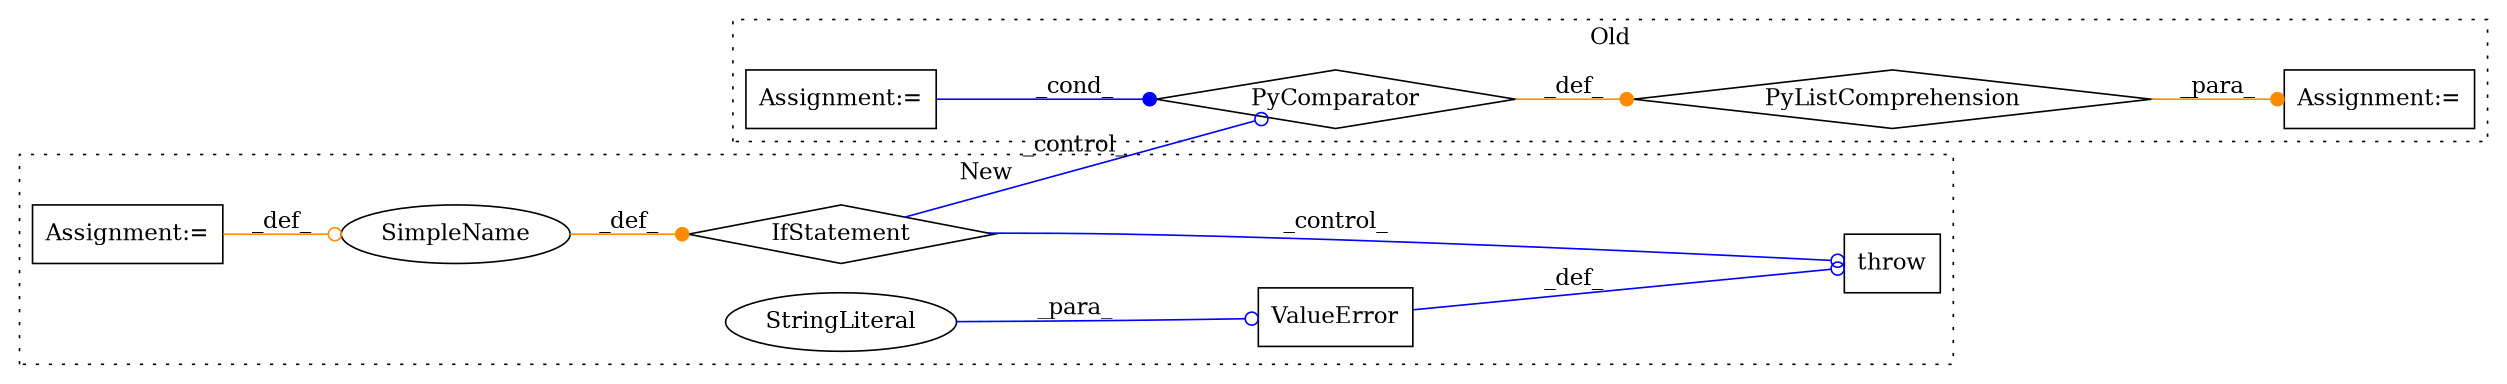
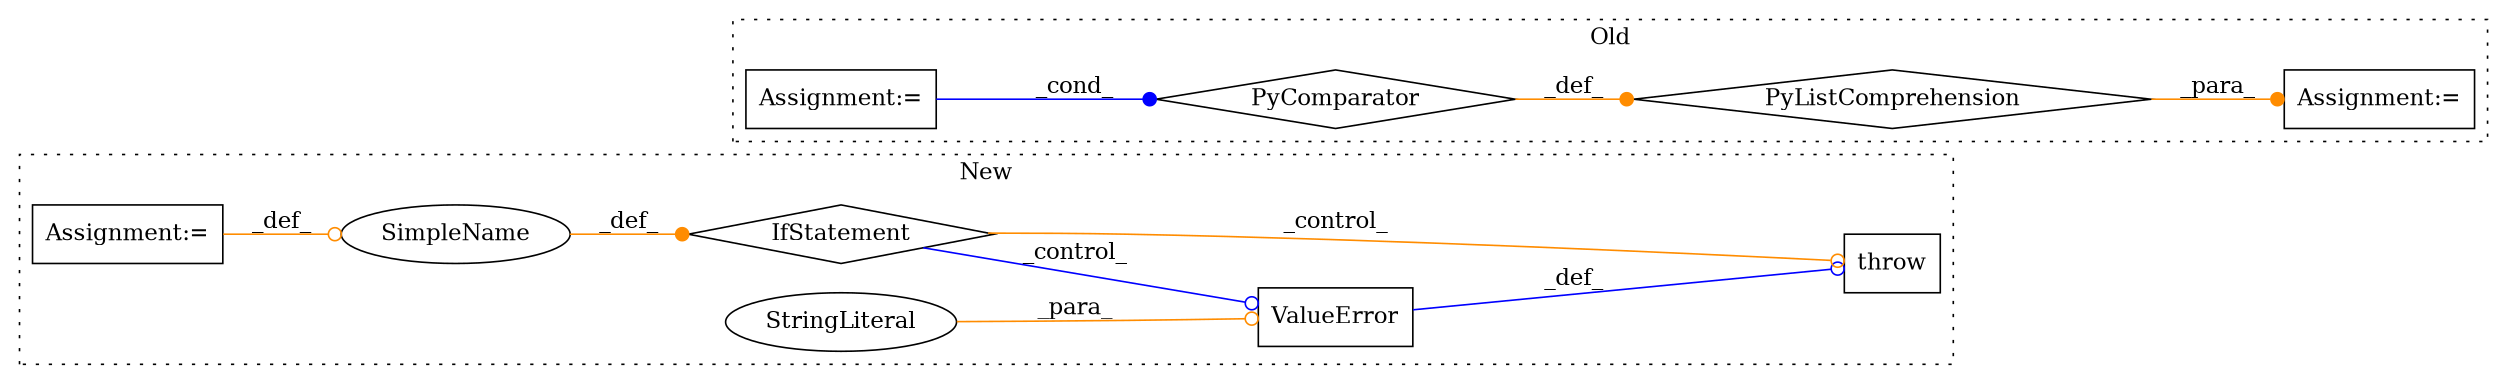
(1080, 169) -> (1084, 275)
(1410, 242) -> (1410, 242)
(1101, 321) -> (1101, 321)
